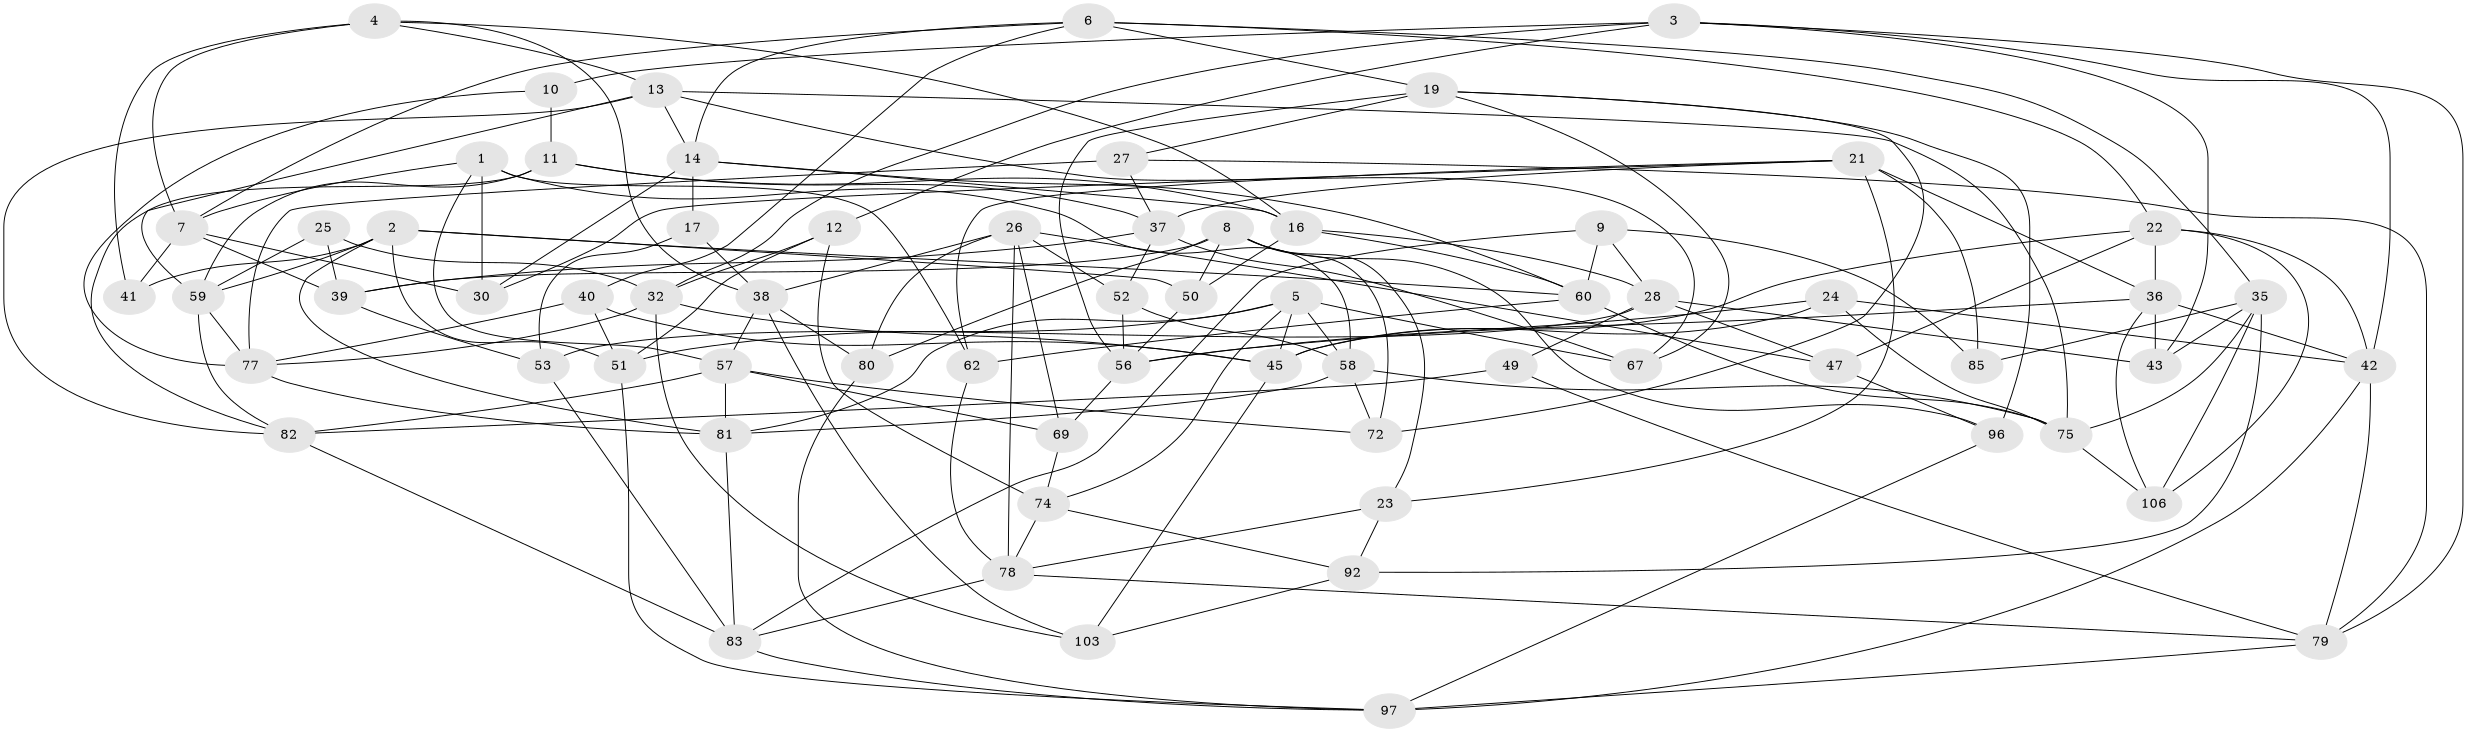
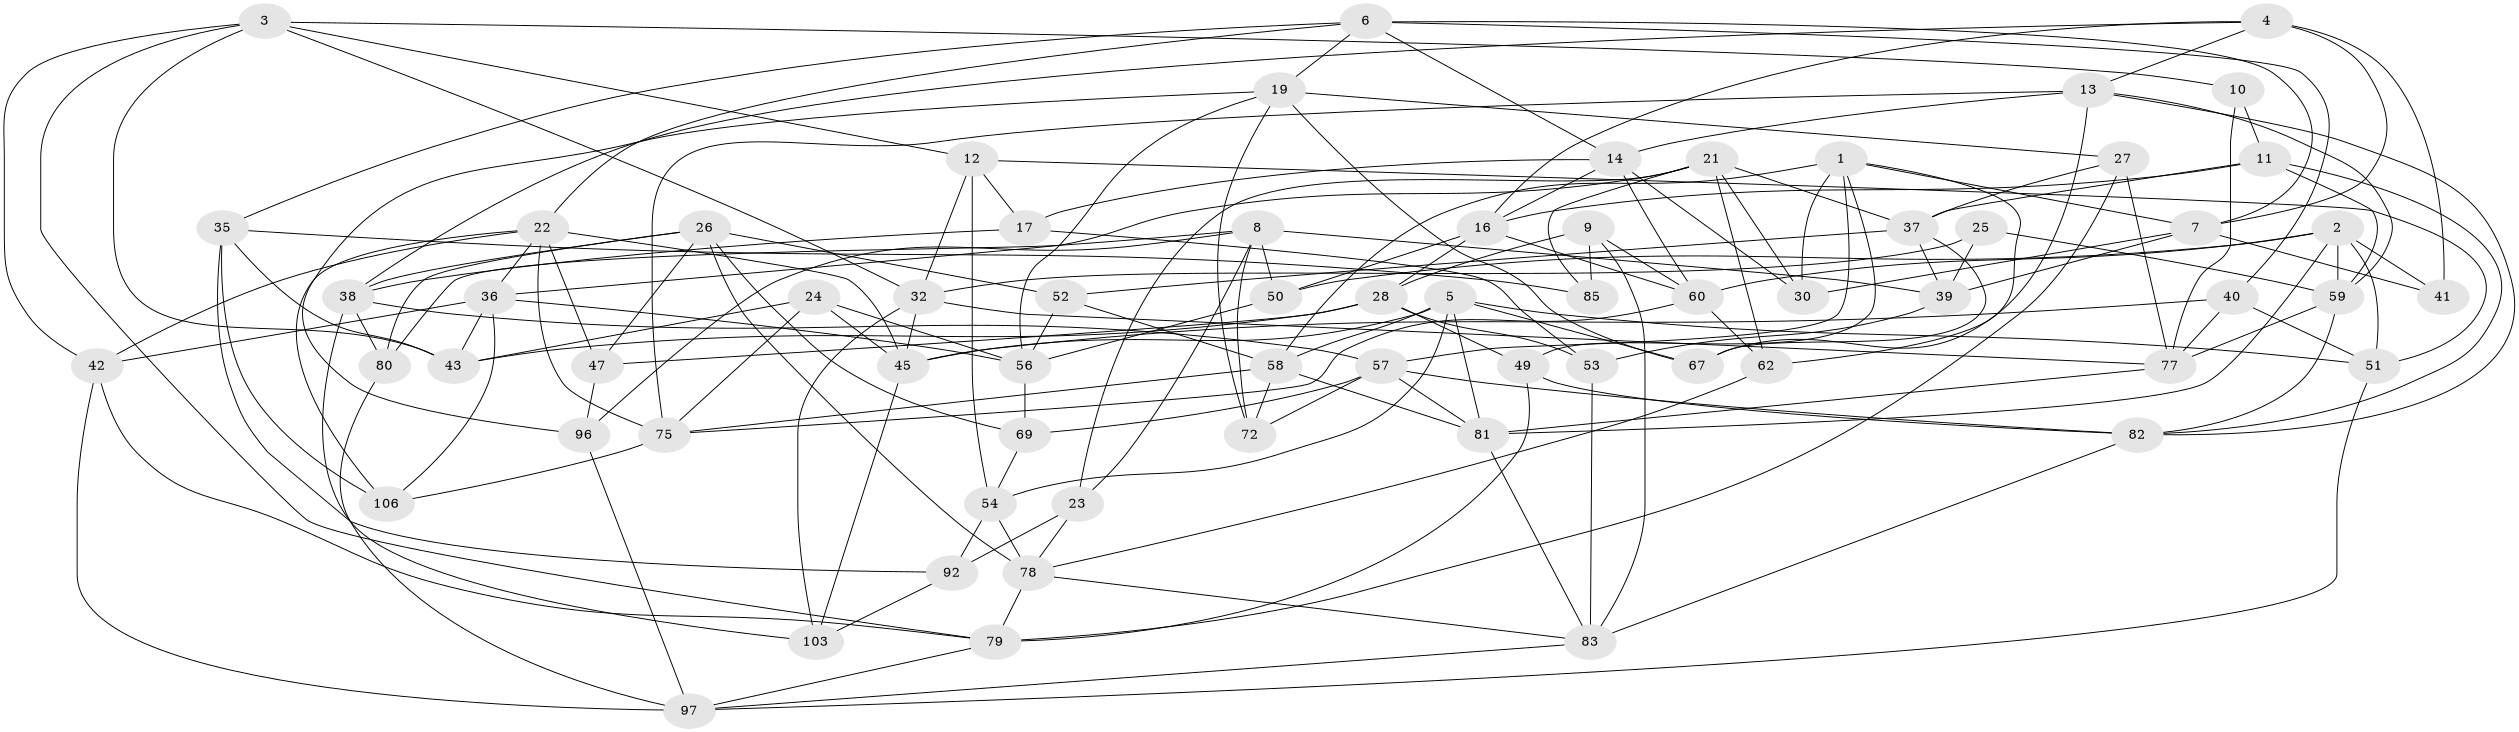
none -> (999, 194)
none -> (1874, 303)
(2089, 330) -> (634, 332)
(2183, 388) -> (551, 361)
(1044, 504) -> (990, 504)
